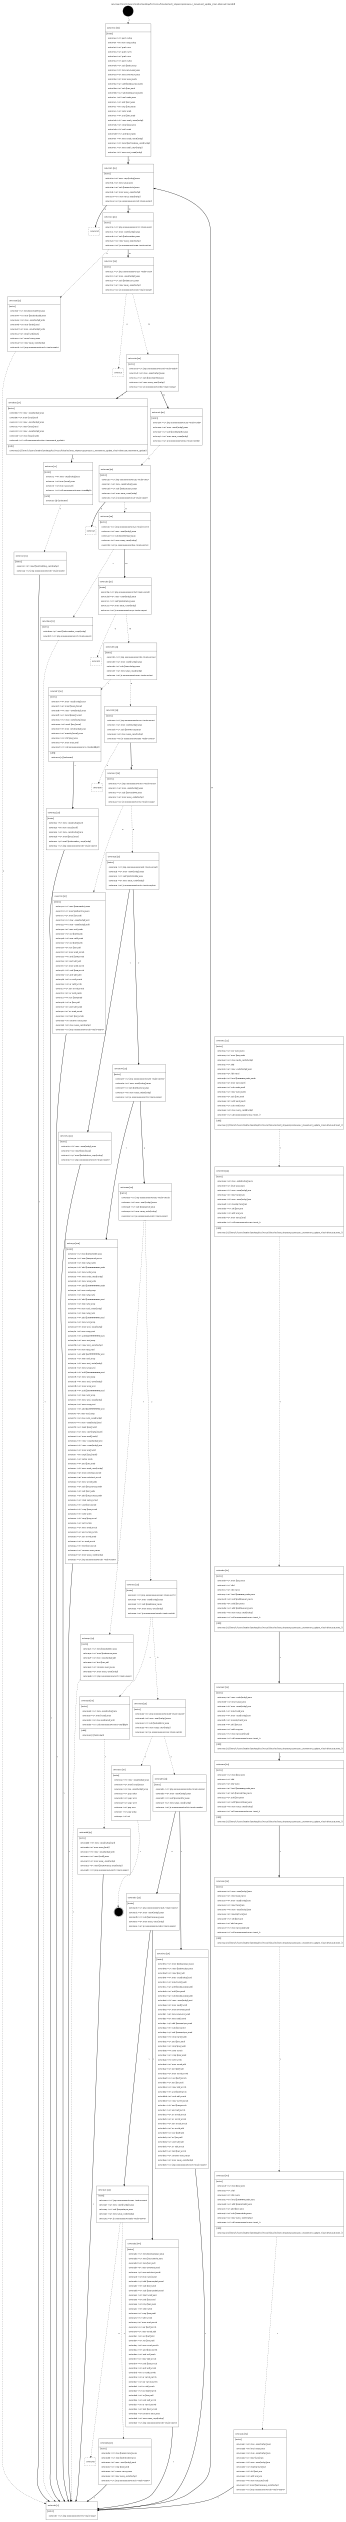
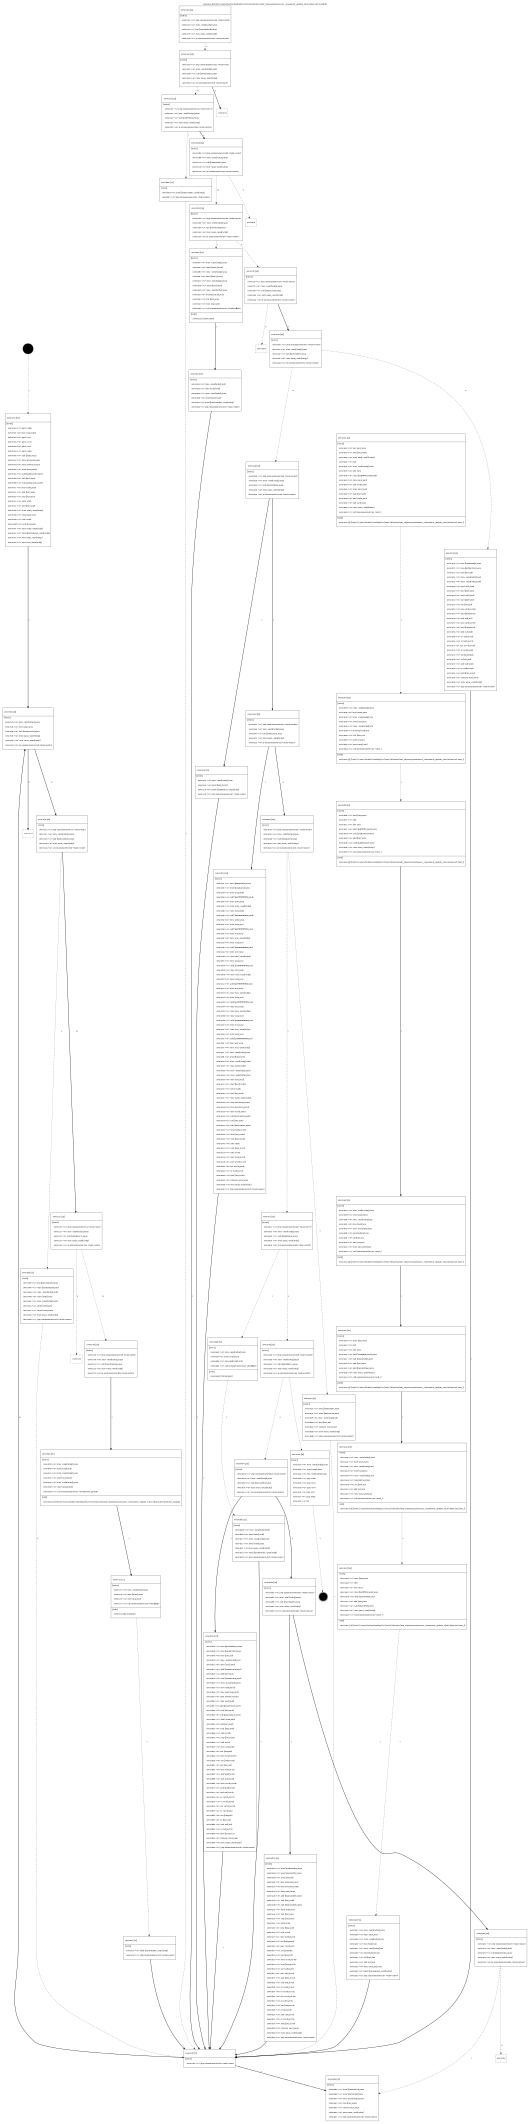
(164, 399) -> none
(98, 2493) -> (280, 2078)
